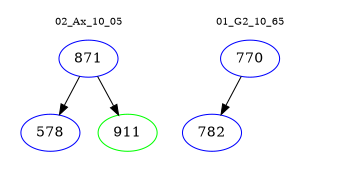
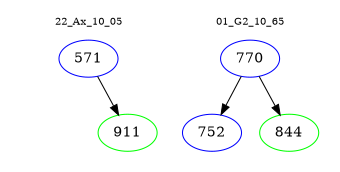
(89, 22) -> (89, 22)
(89, 59) -> (89, 59)
(50, 133) -> none
(212, 133) -> (212, 133)
none -> (289, 133)
